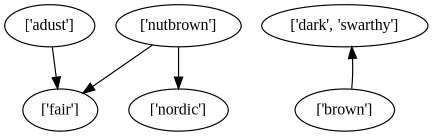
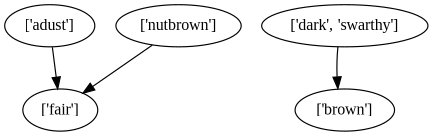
(353, 74) -> (337, 62)
(179, 110) -> none
